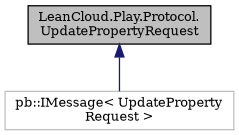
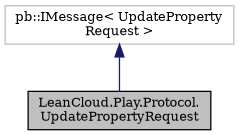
(119, 74) -> (119, 74)
